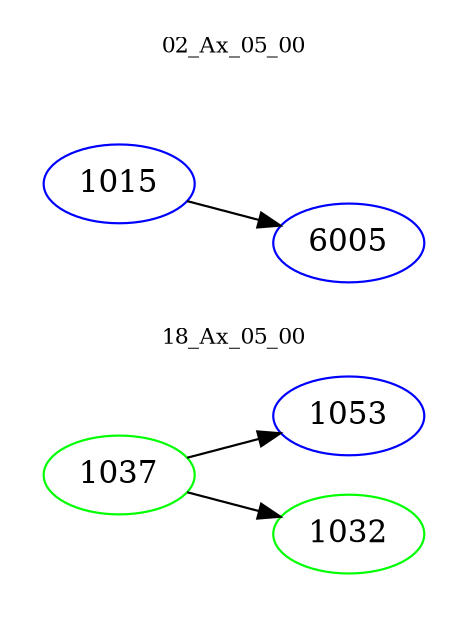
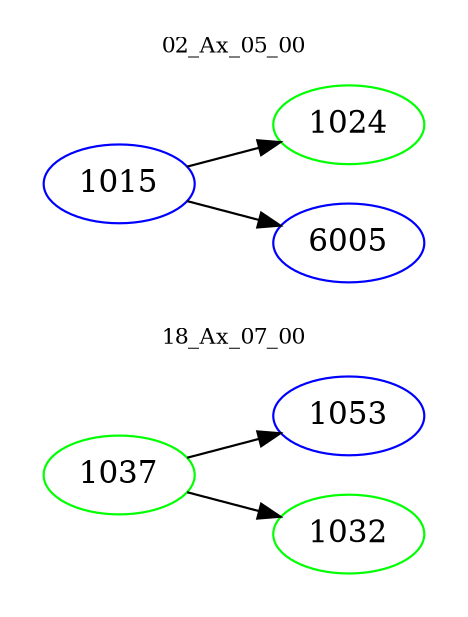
none -> (349, 125)
(234, 338) -> (234, 338)
